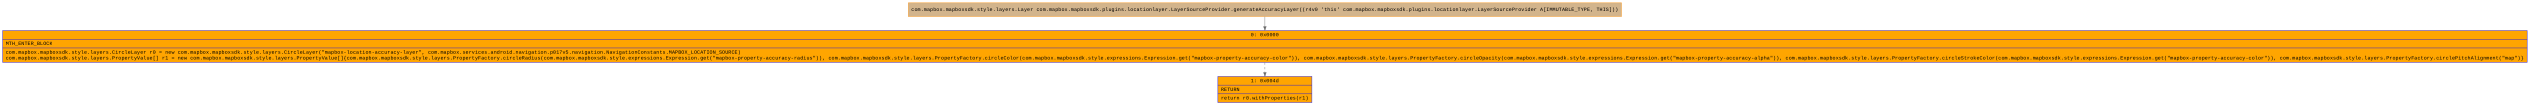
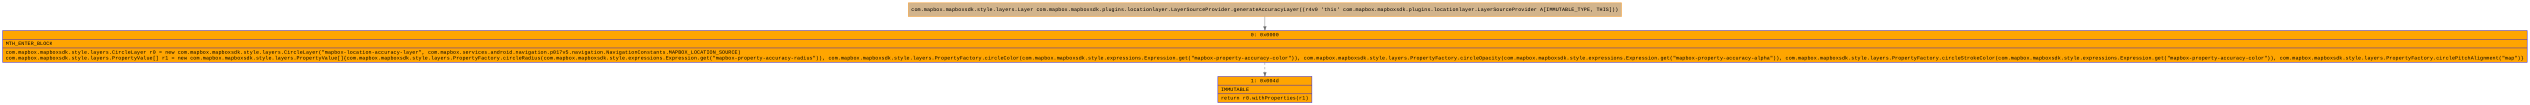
(1230, 89) -> (1235, 89)
